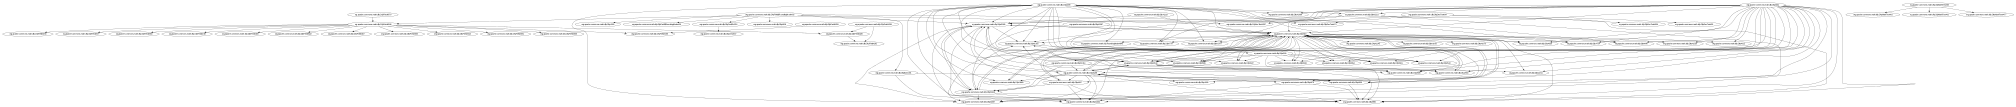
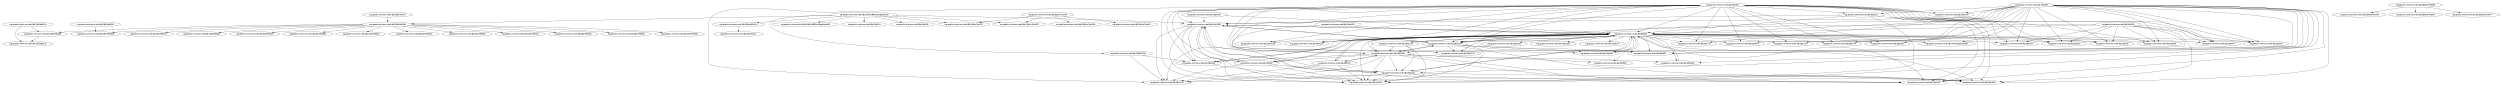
(1143, 50) -> (2137, 73)
